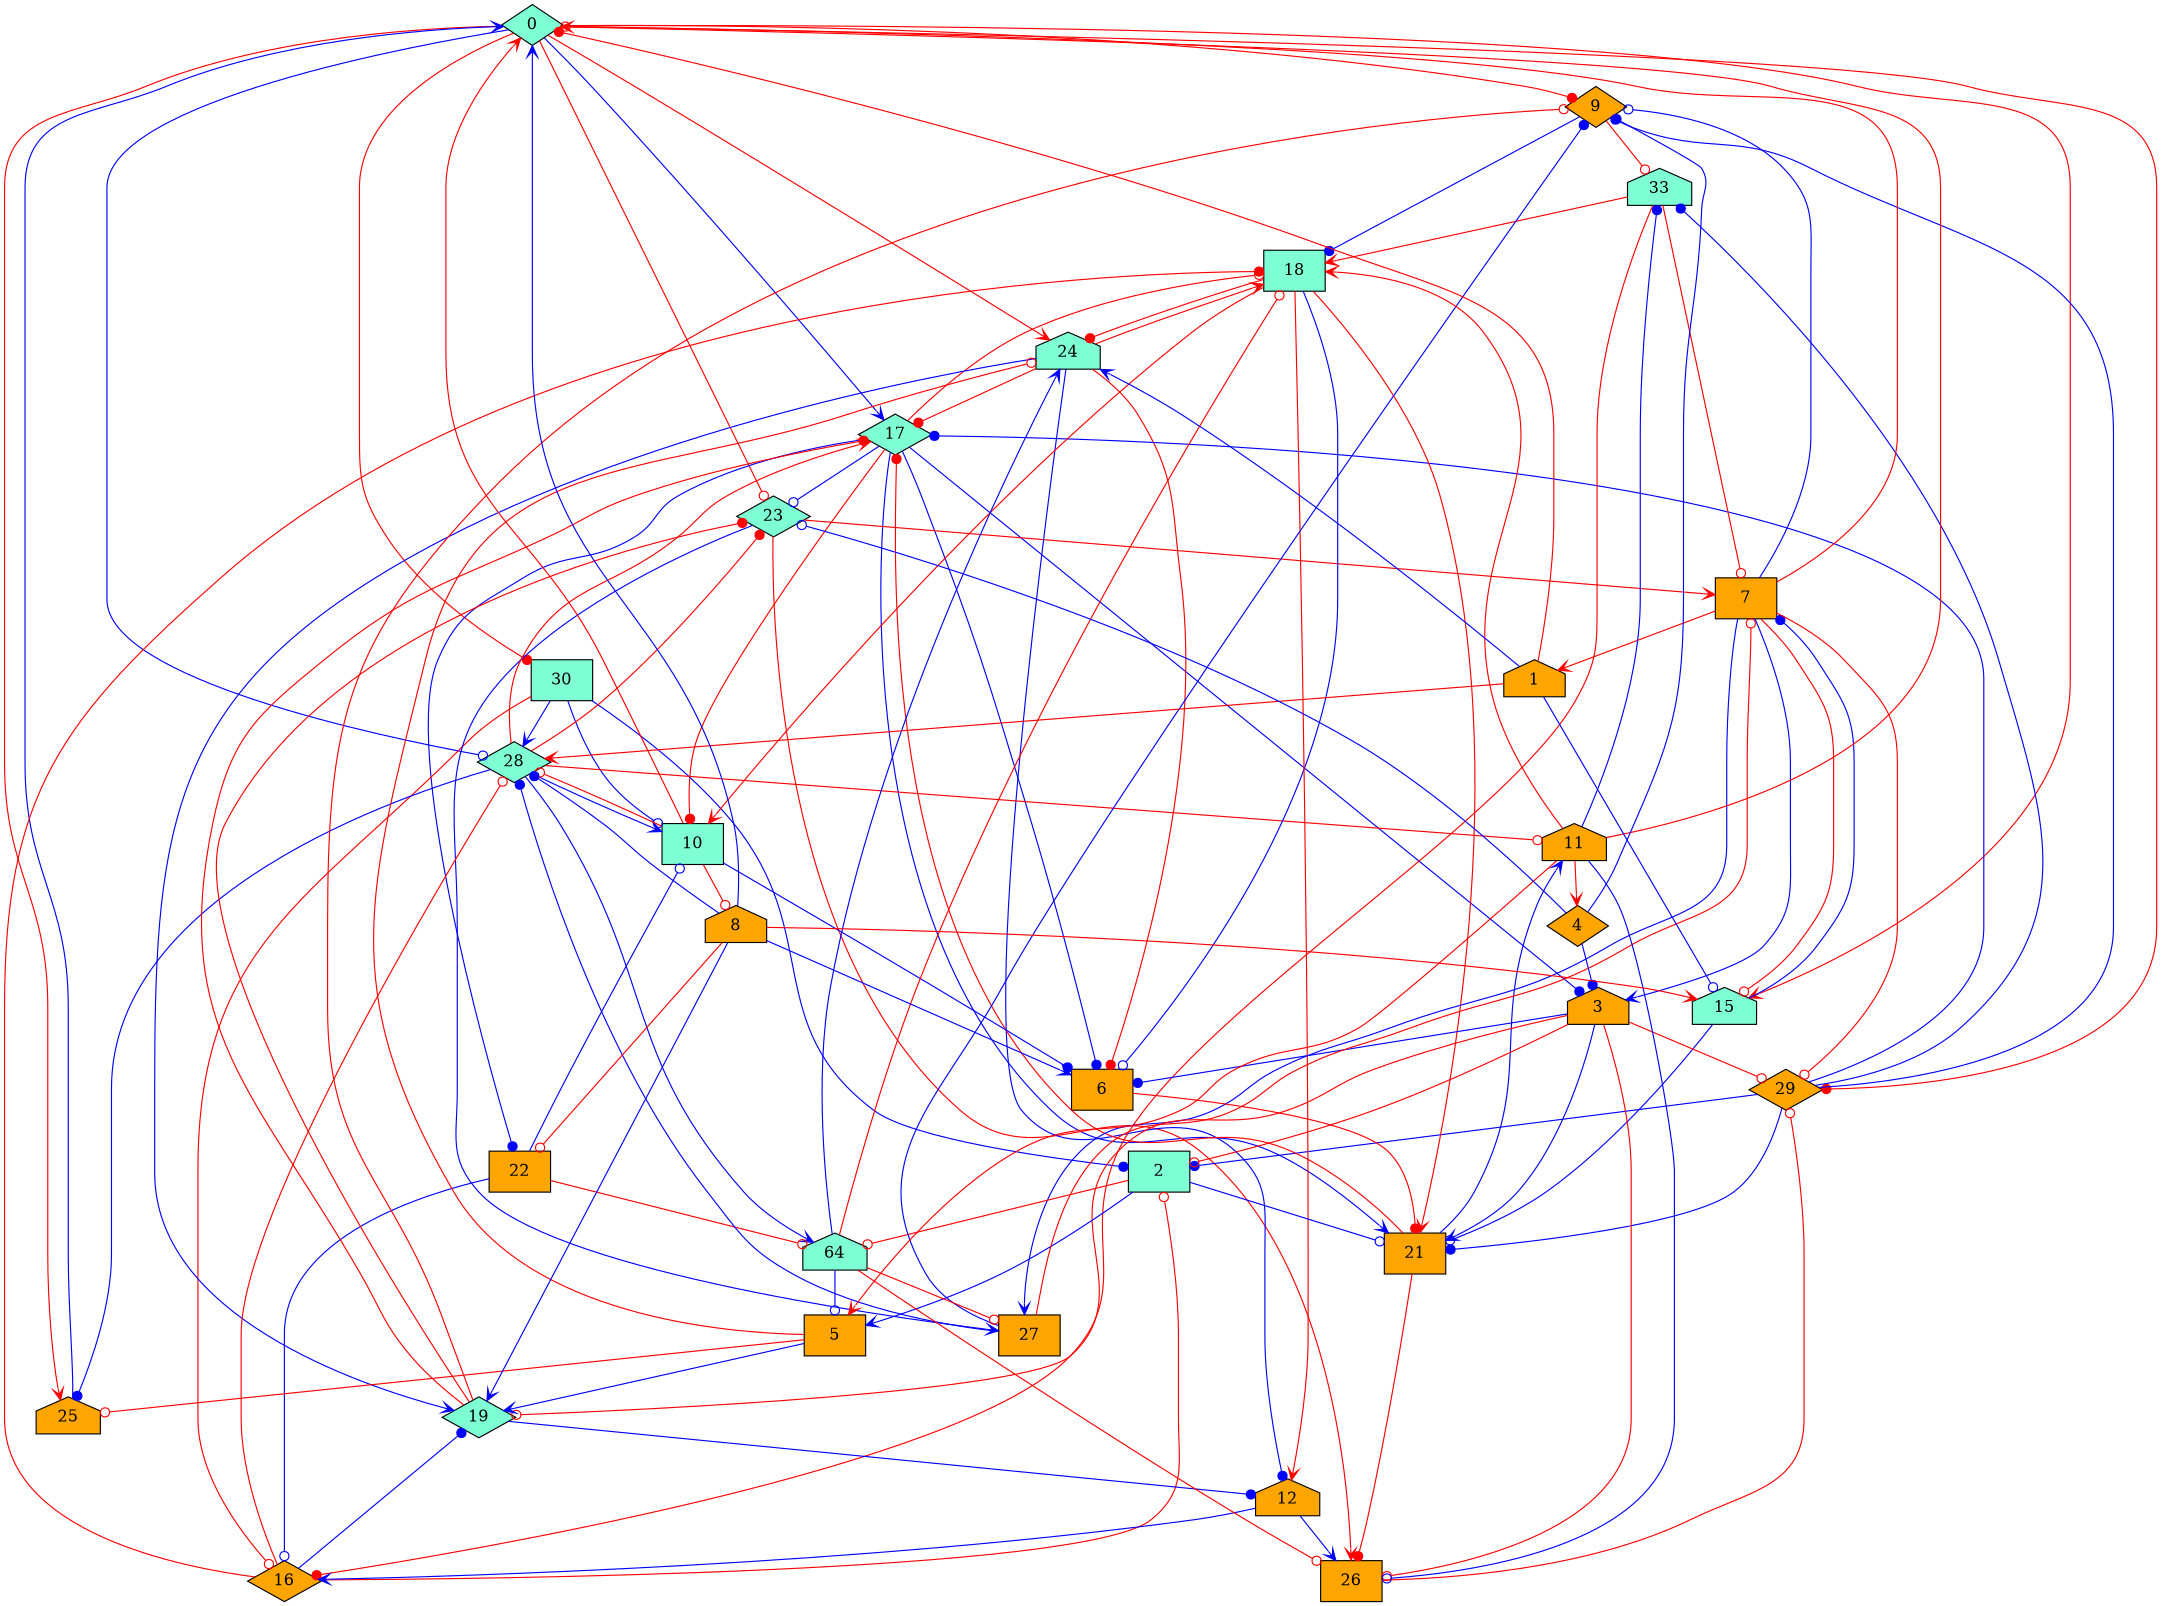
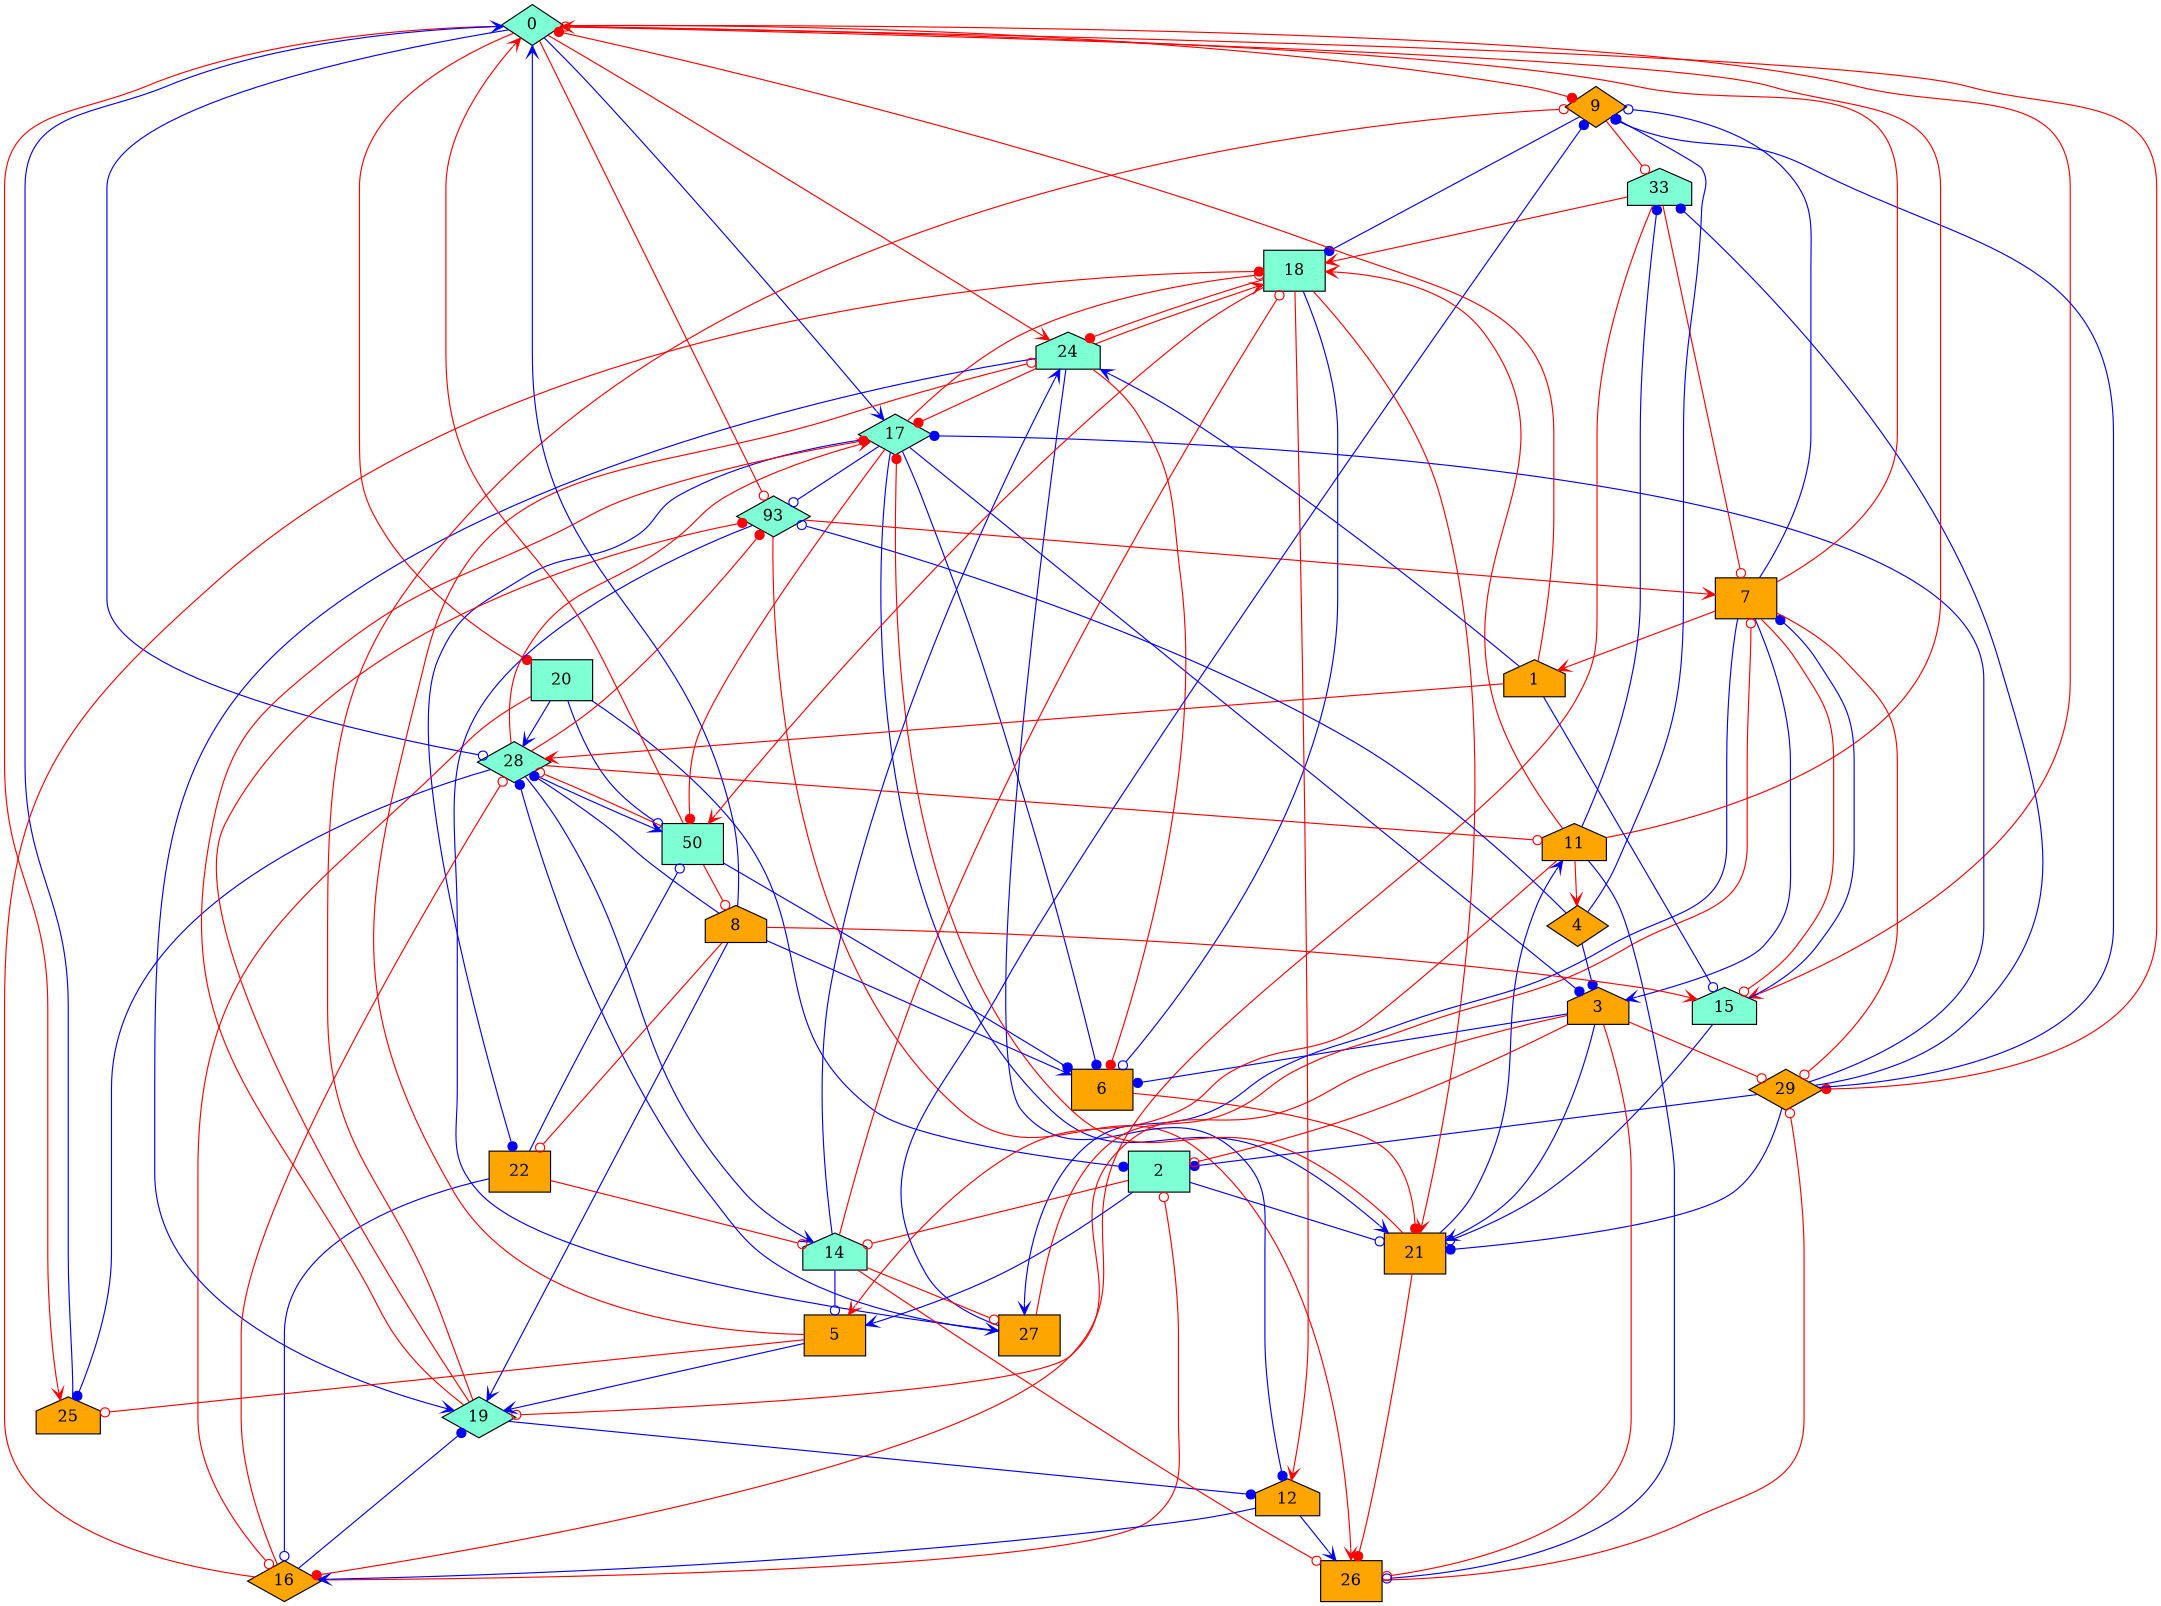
(774, 516) -> (774, 516)
(562, 680) -> (562, 680)
(693, 844) -> (693, 844)
(835, 1254) -> (835, 1254)
